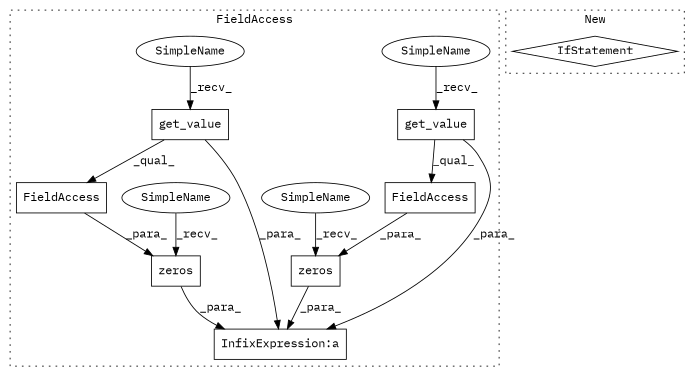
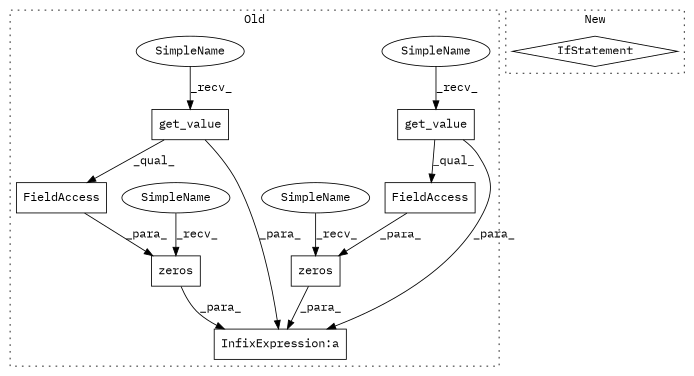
(255, 20) -> (255, 20)
